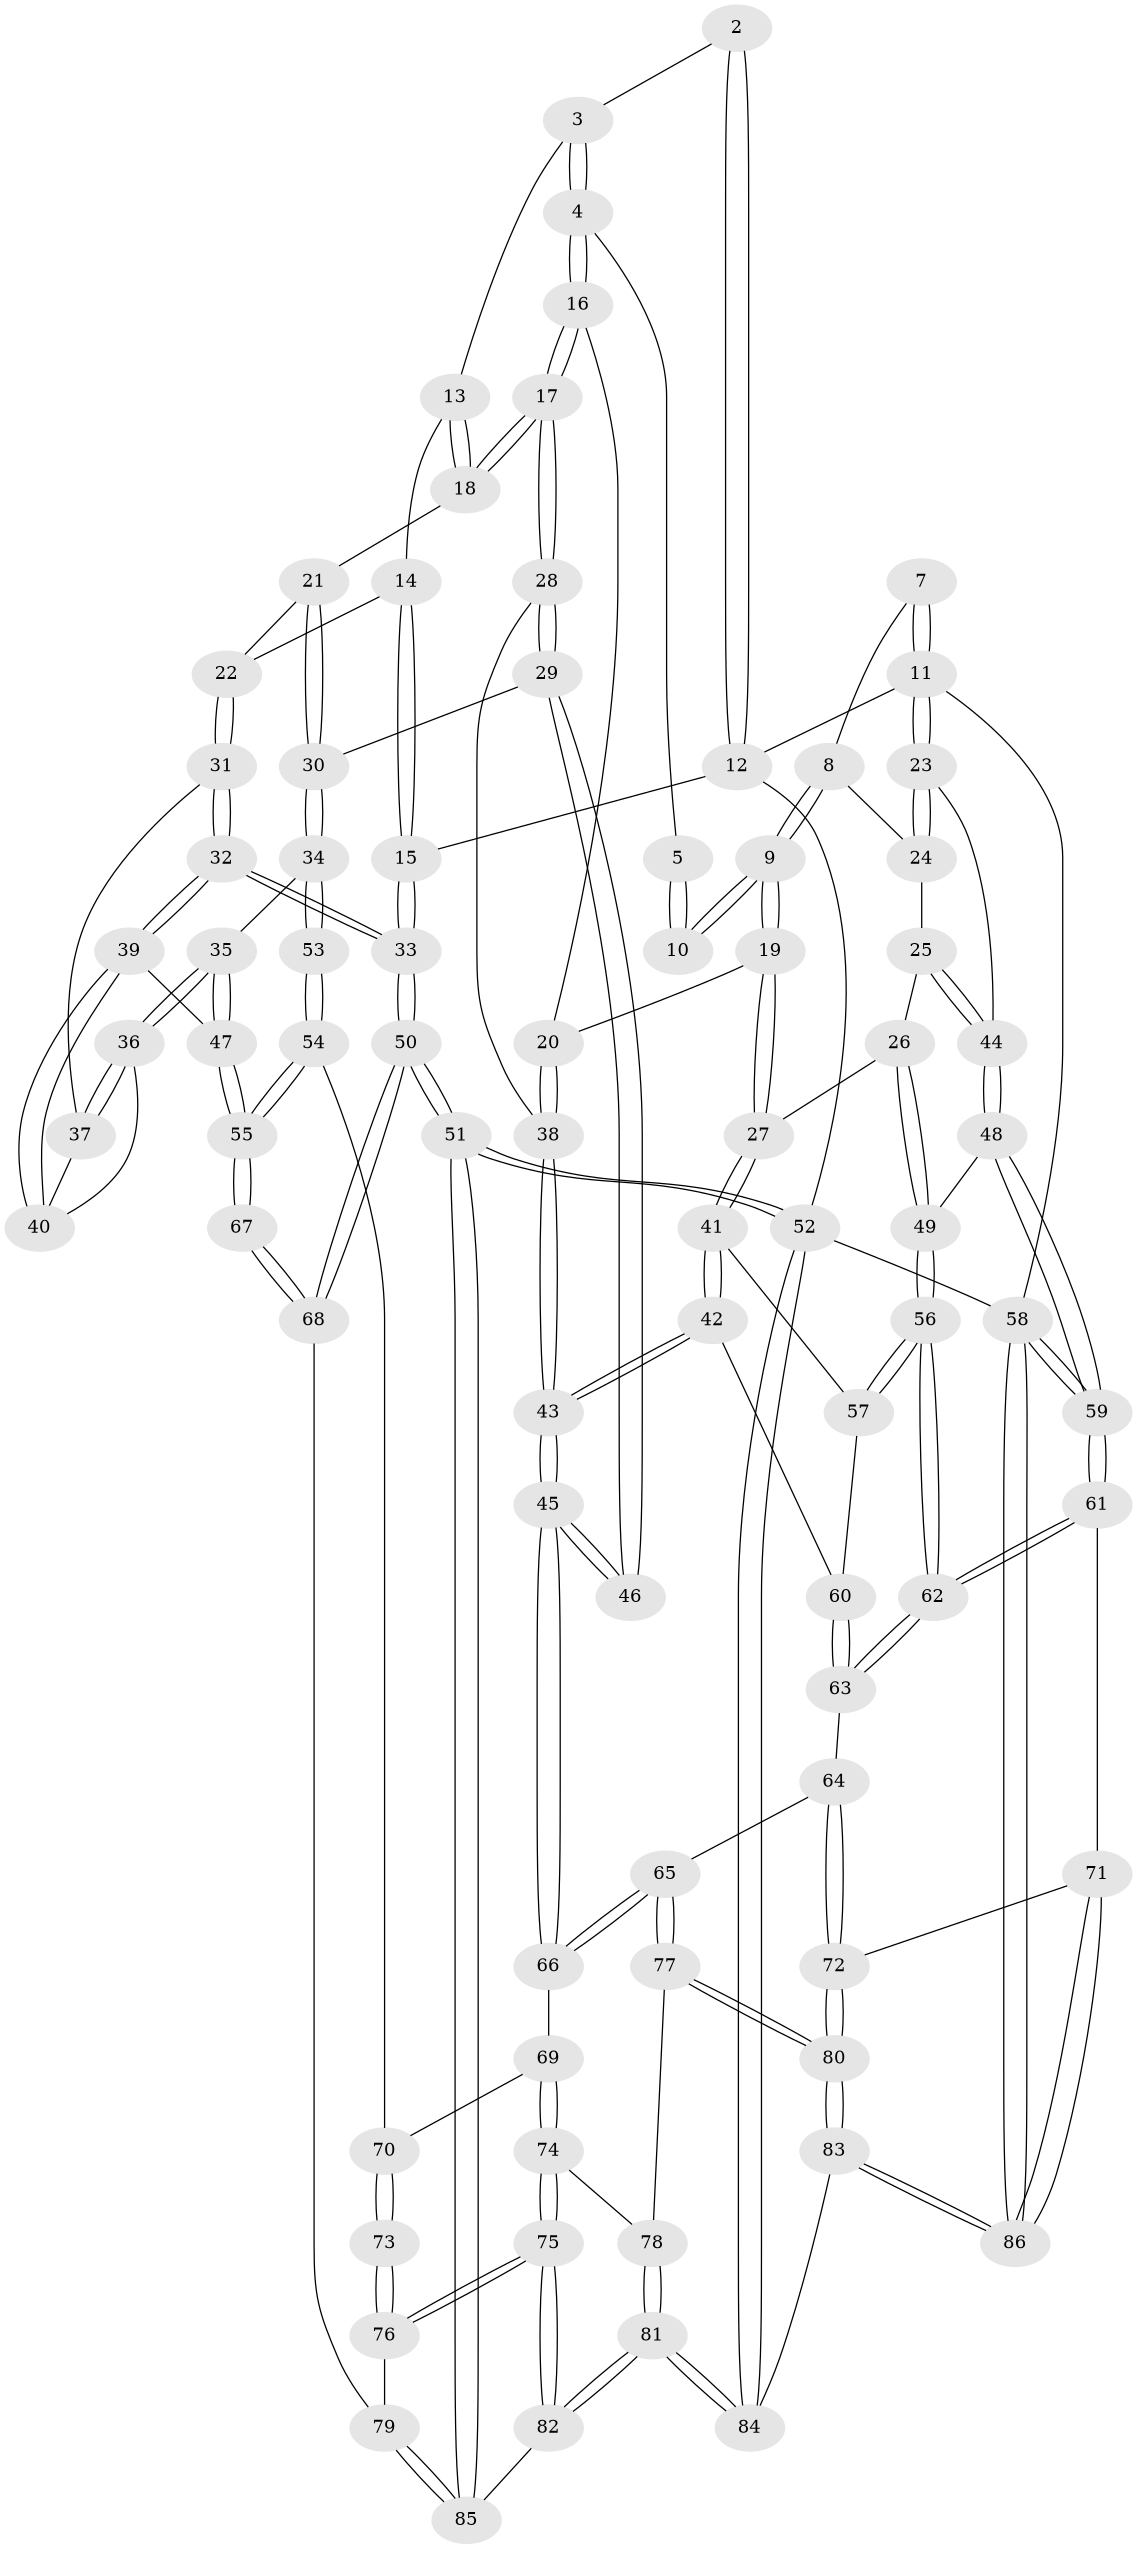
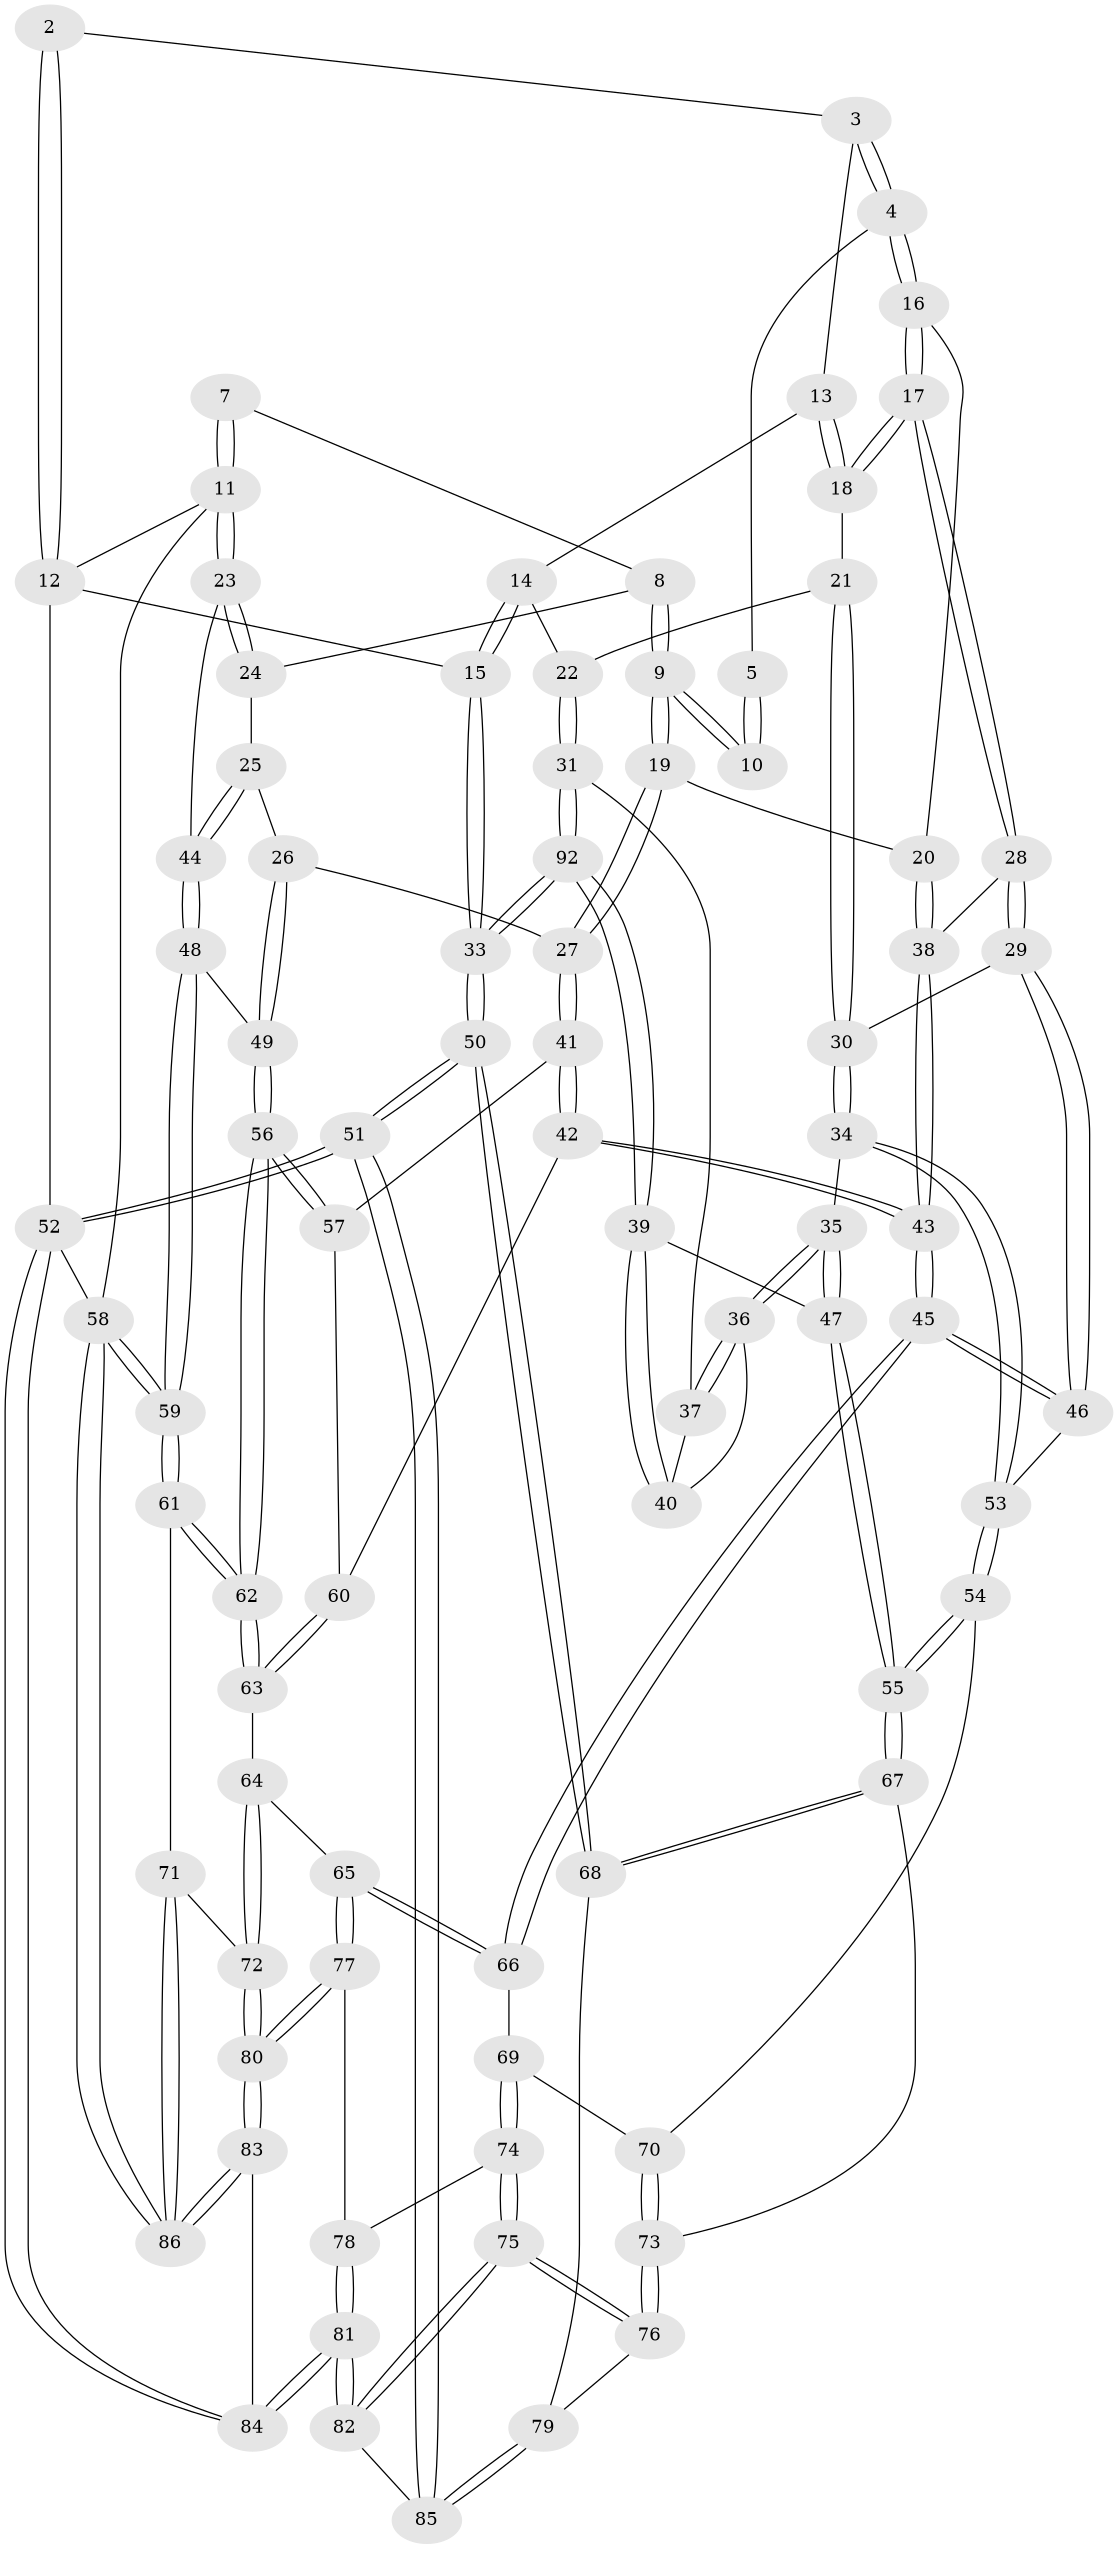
(222, 859) -> (568, 859)
none -> (1037, 1459)
none -> (910, 2088)
